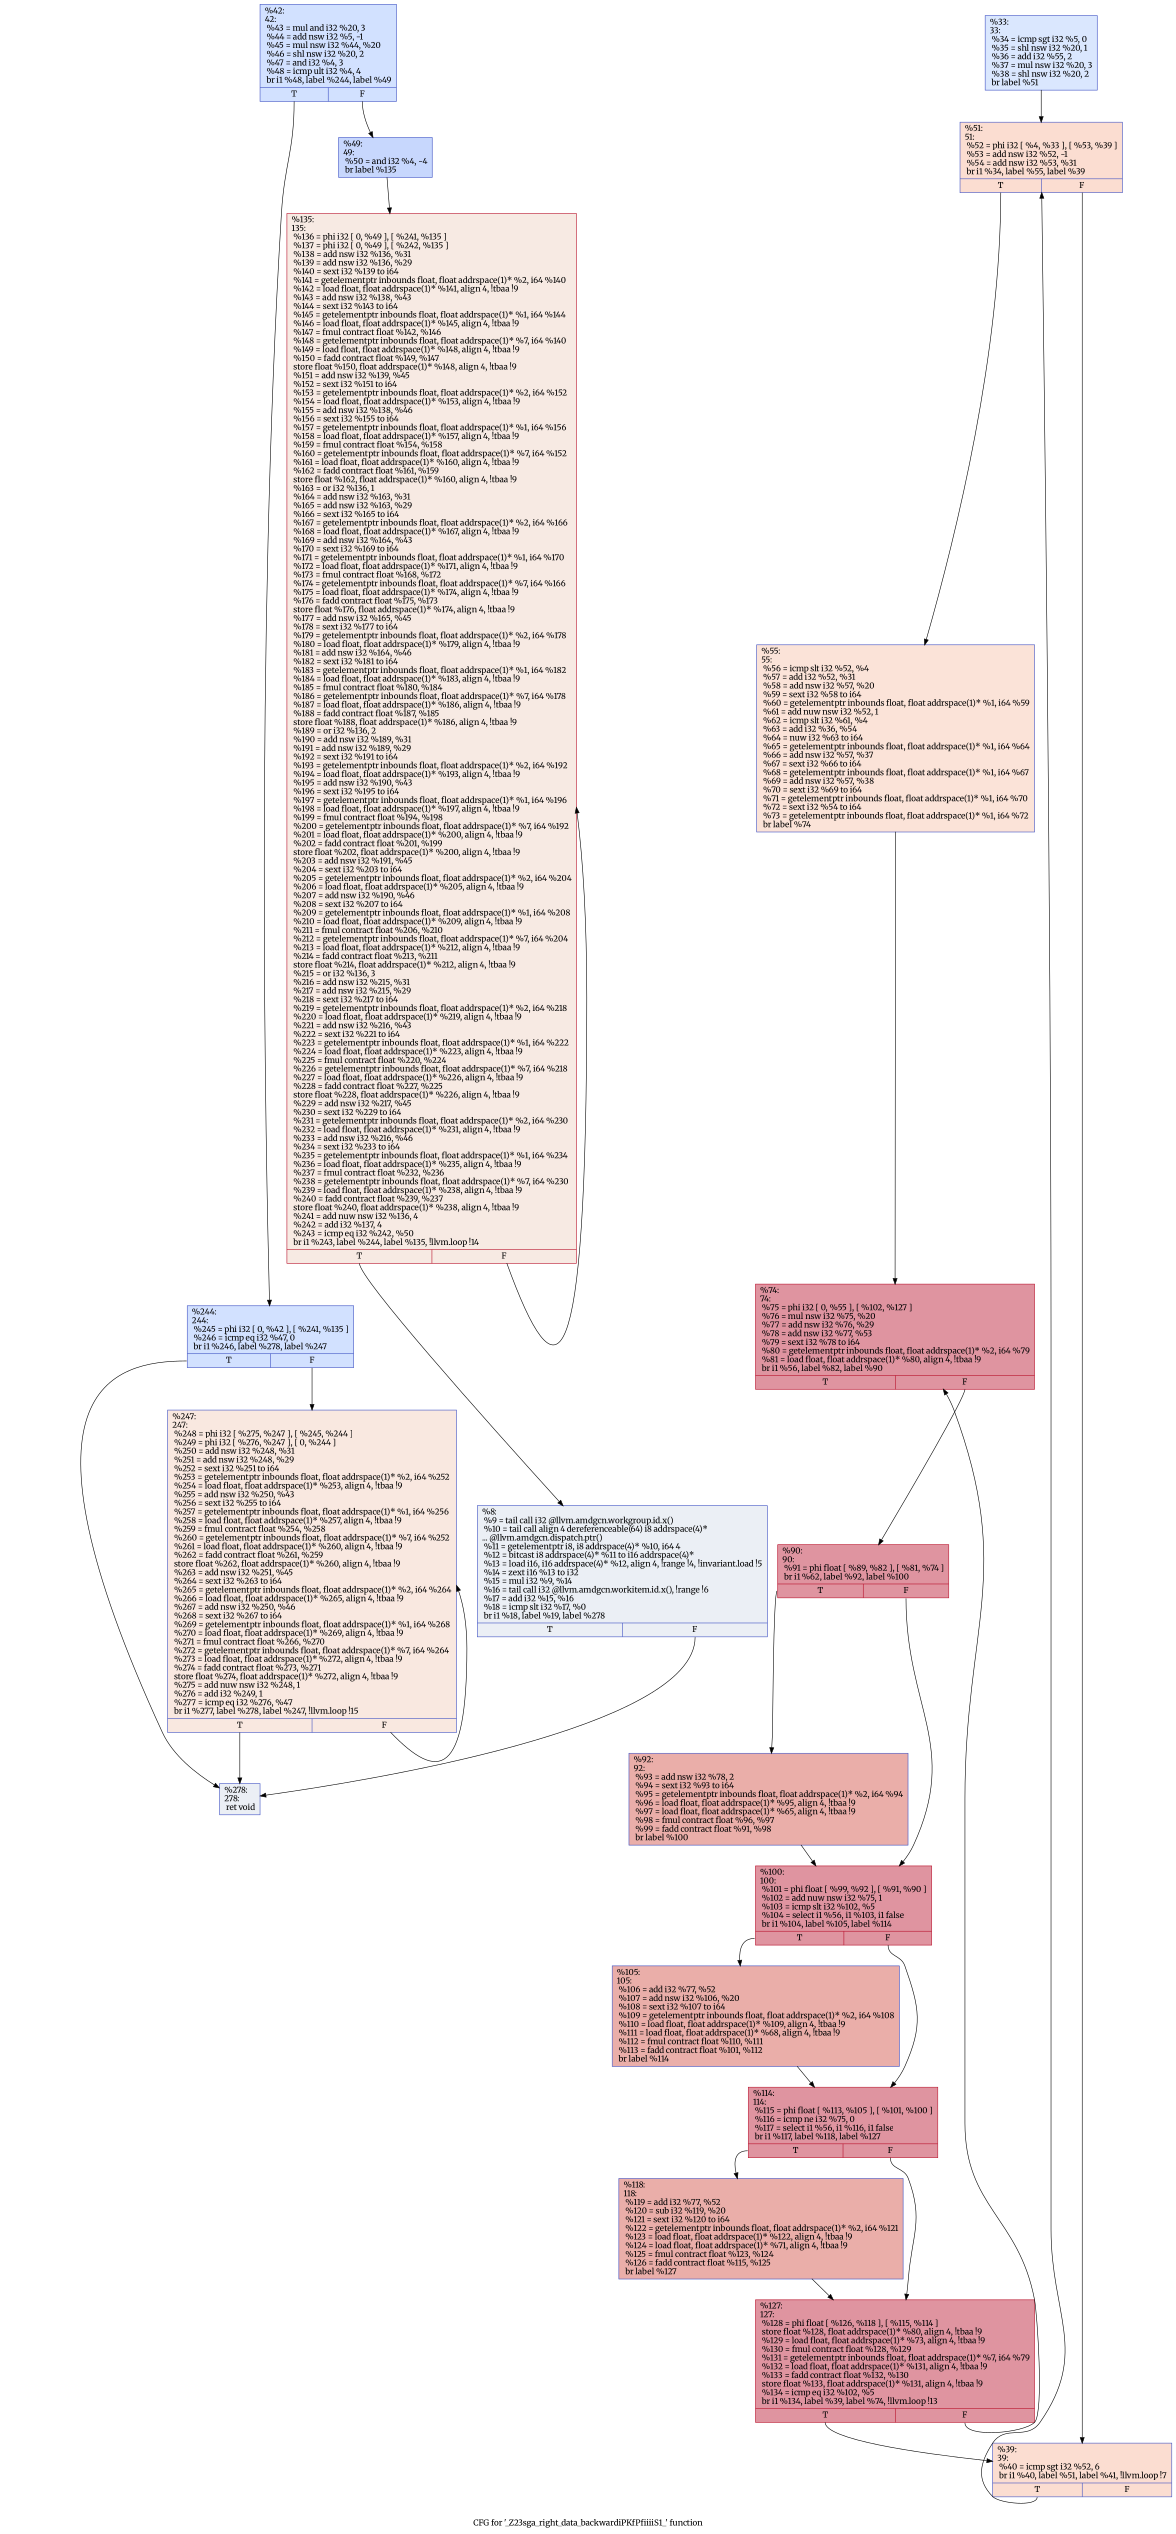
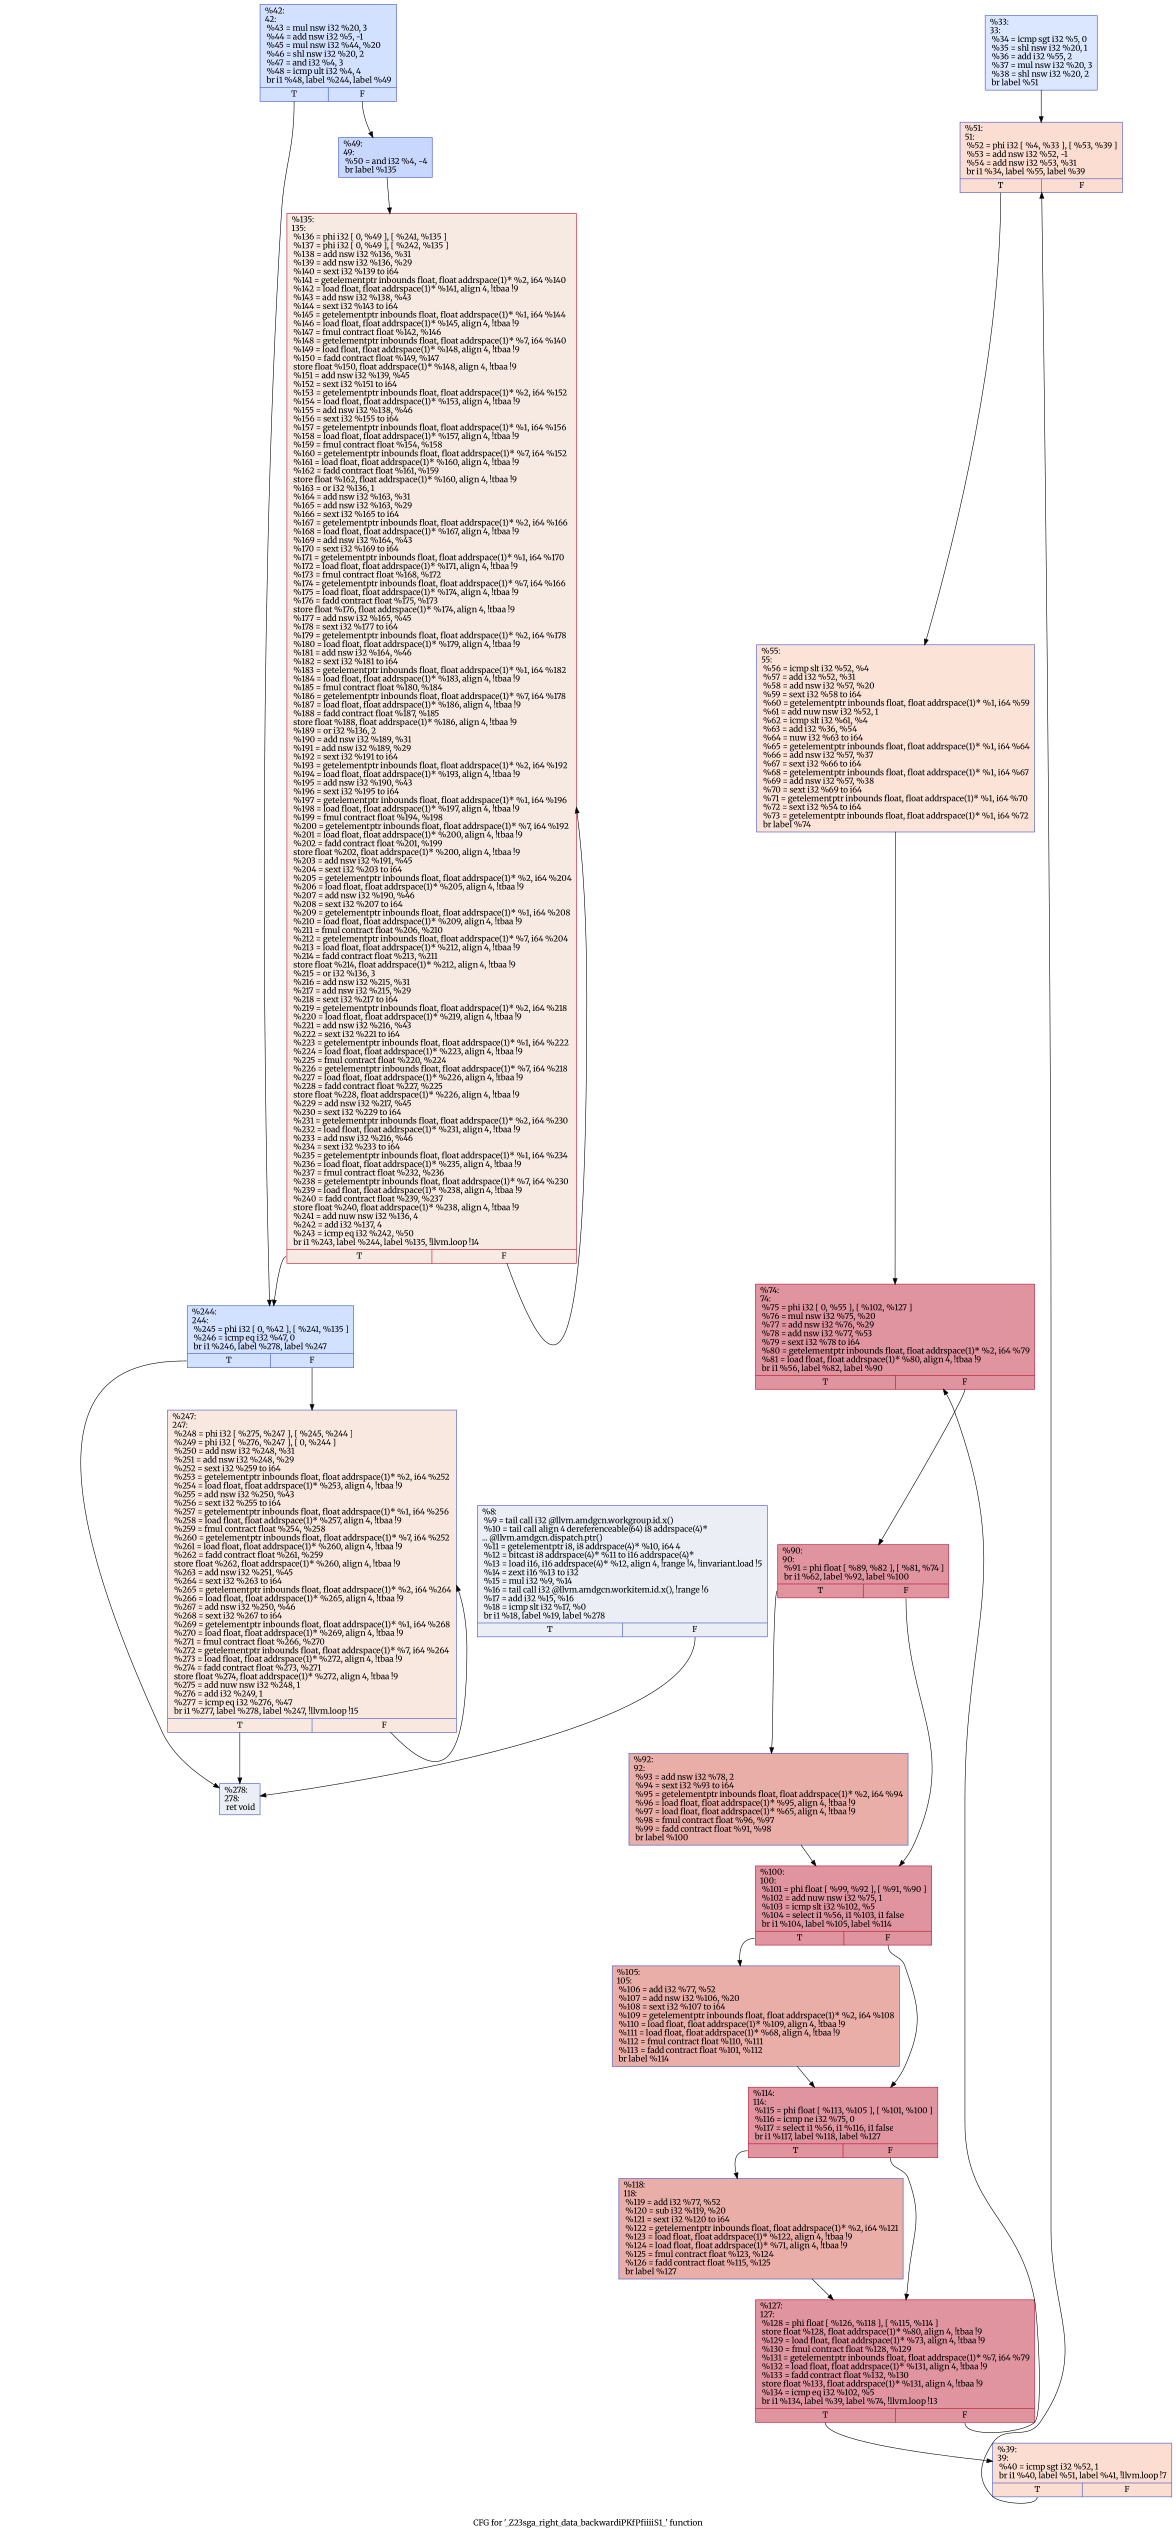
(315, 28) -> (316, 28)
(1082, 1315) -> none
(456, 1385) -> (278, 1277)
(226, 1469) -> (227, 1469)
(1049, 2467) -> (1048, 2467)
